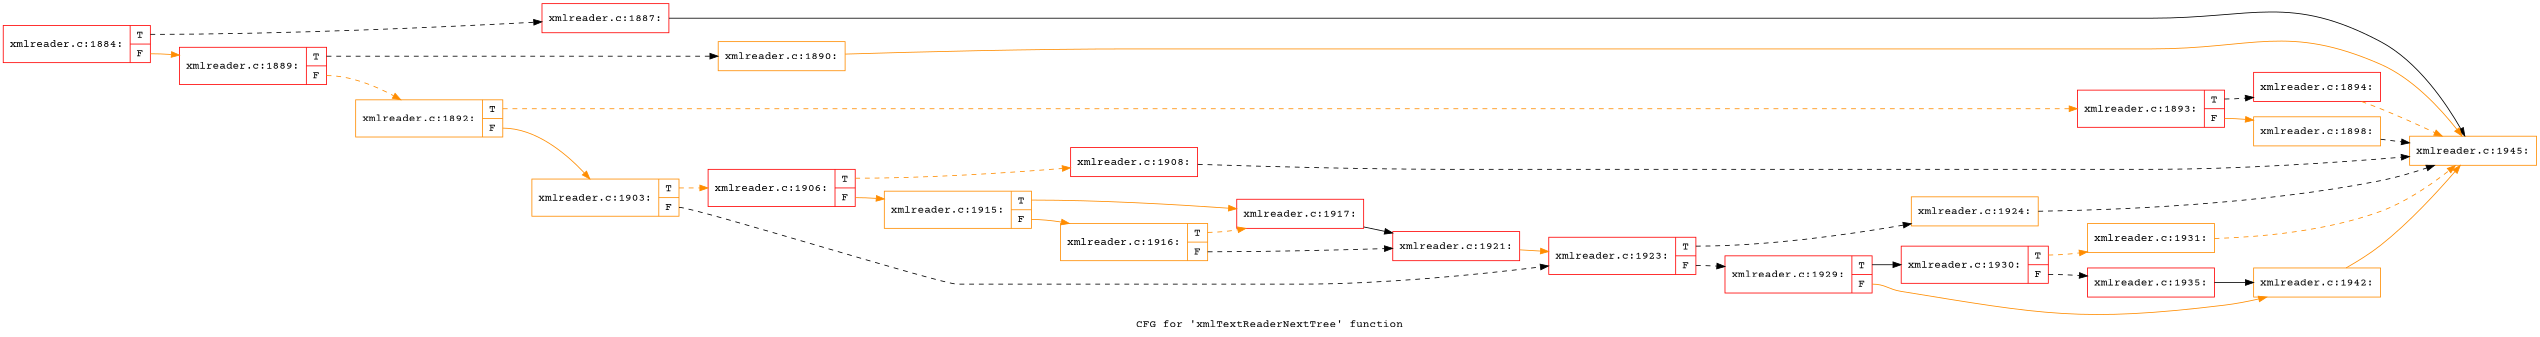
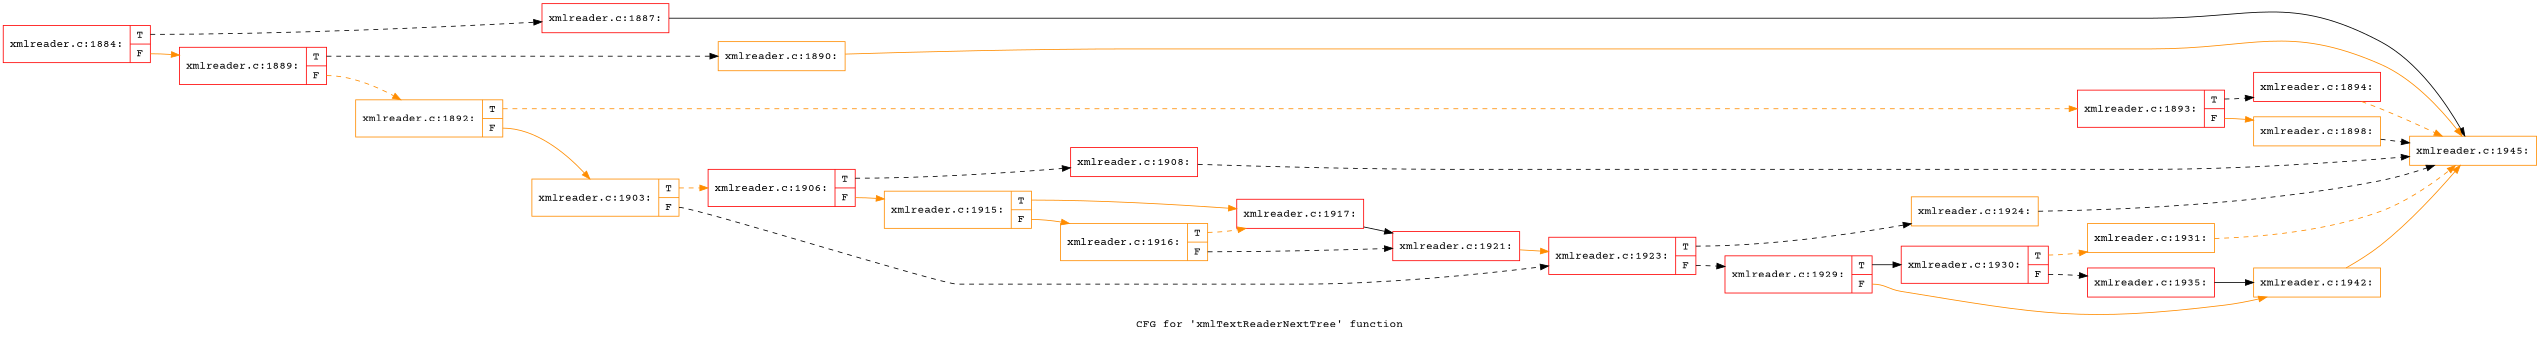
(959, 175) -> (959, 175)
